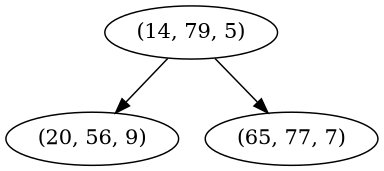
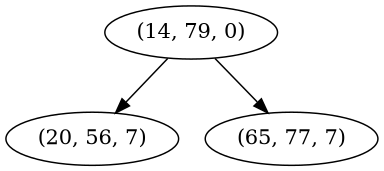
(191, 32) -> (191, 32)
(92, 139) -> (92, 139)
